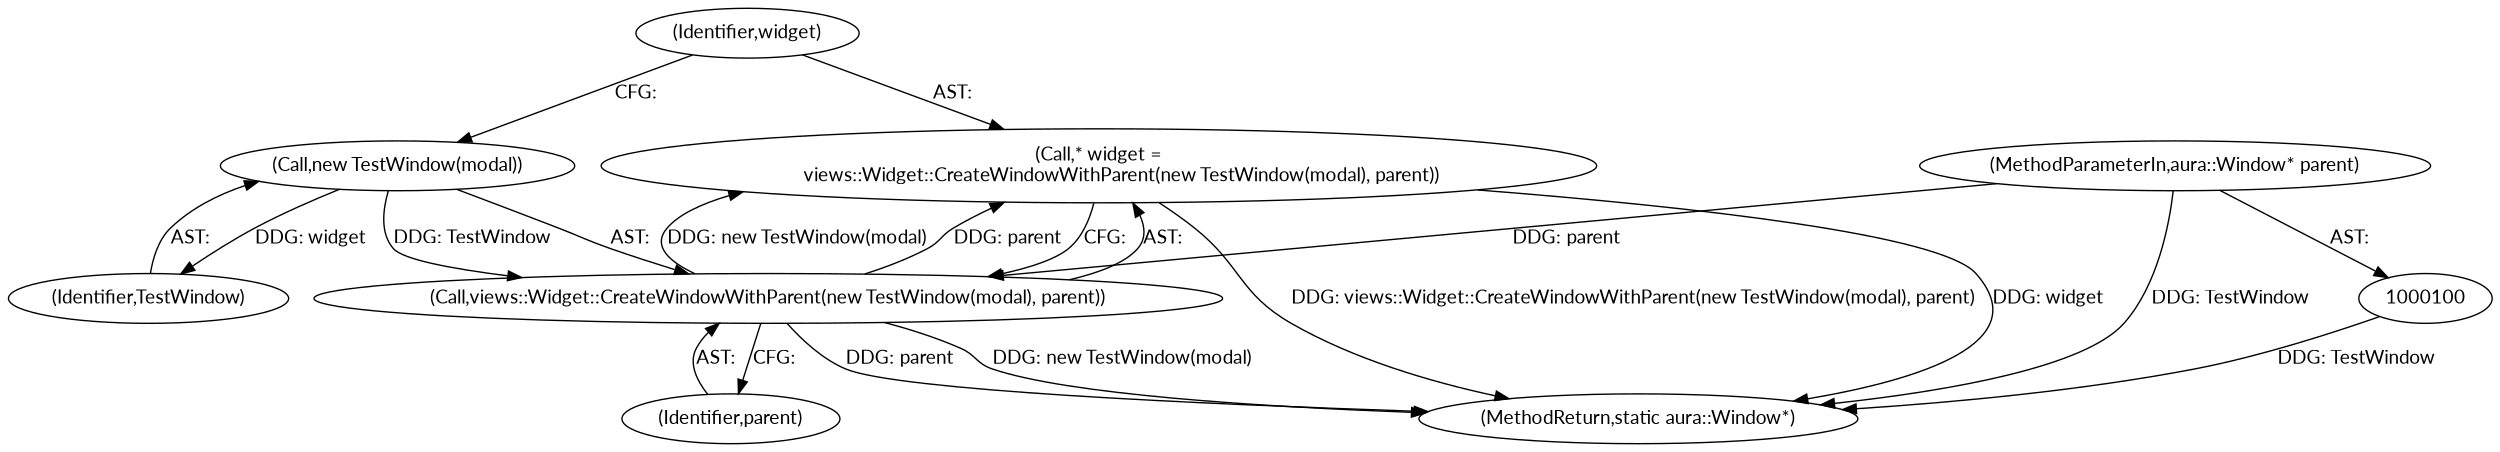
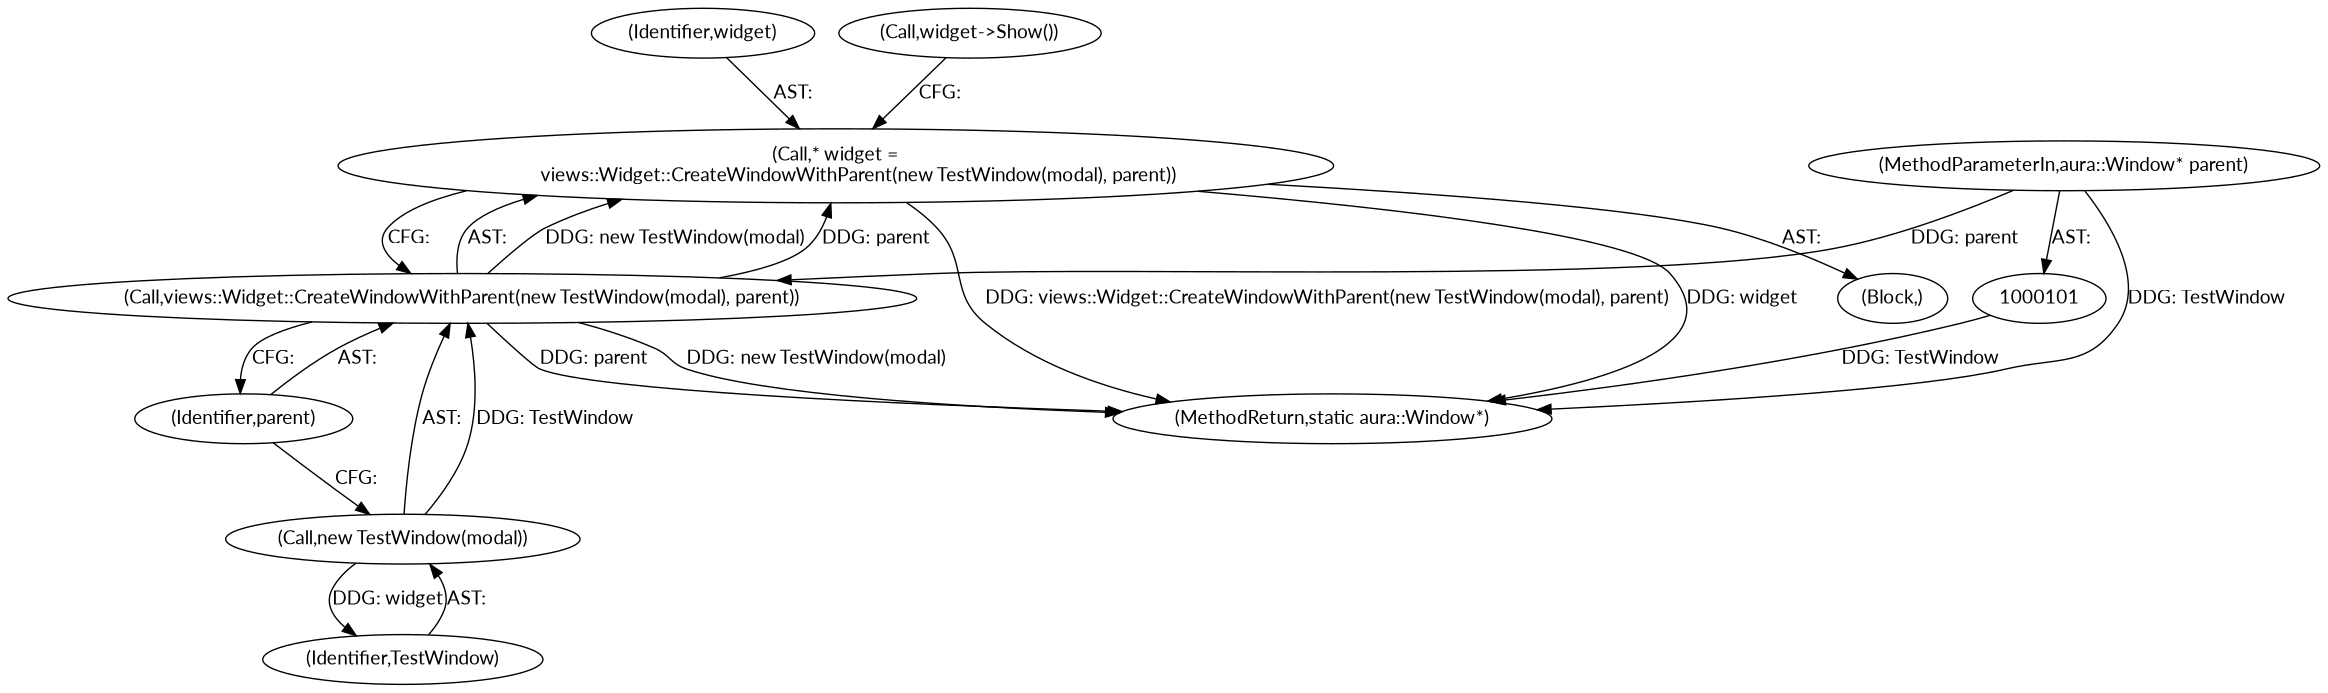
none -> (970, 33)
(582, 96) -> (315, 475)
none -> (1893, 298)
(2426, 298) -> (2039, 298)
